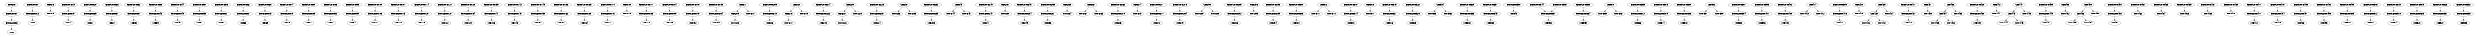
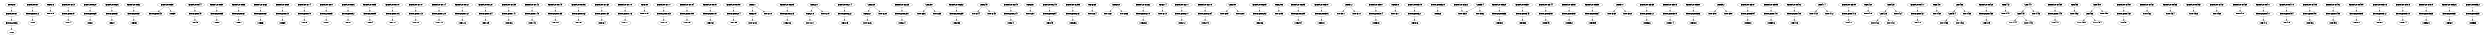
(1413, 9) -> (1462, 9)
(1542, 9) -> (1546, 9)
(156, 18) -> (169, 9)
